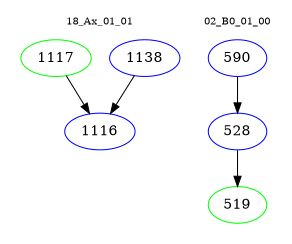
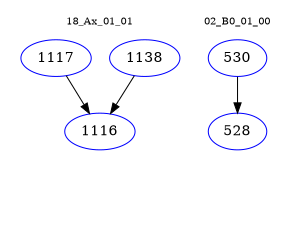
(56, 58) -> (56, 58)
(238, 58) -> (238, 58)
(238, 205) -> none
